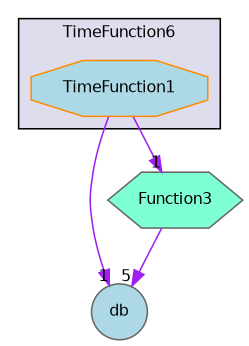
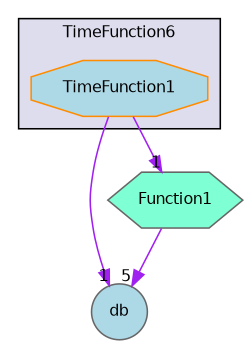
(175, 200) -> (175, 200)
